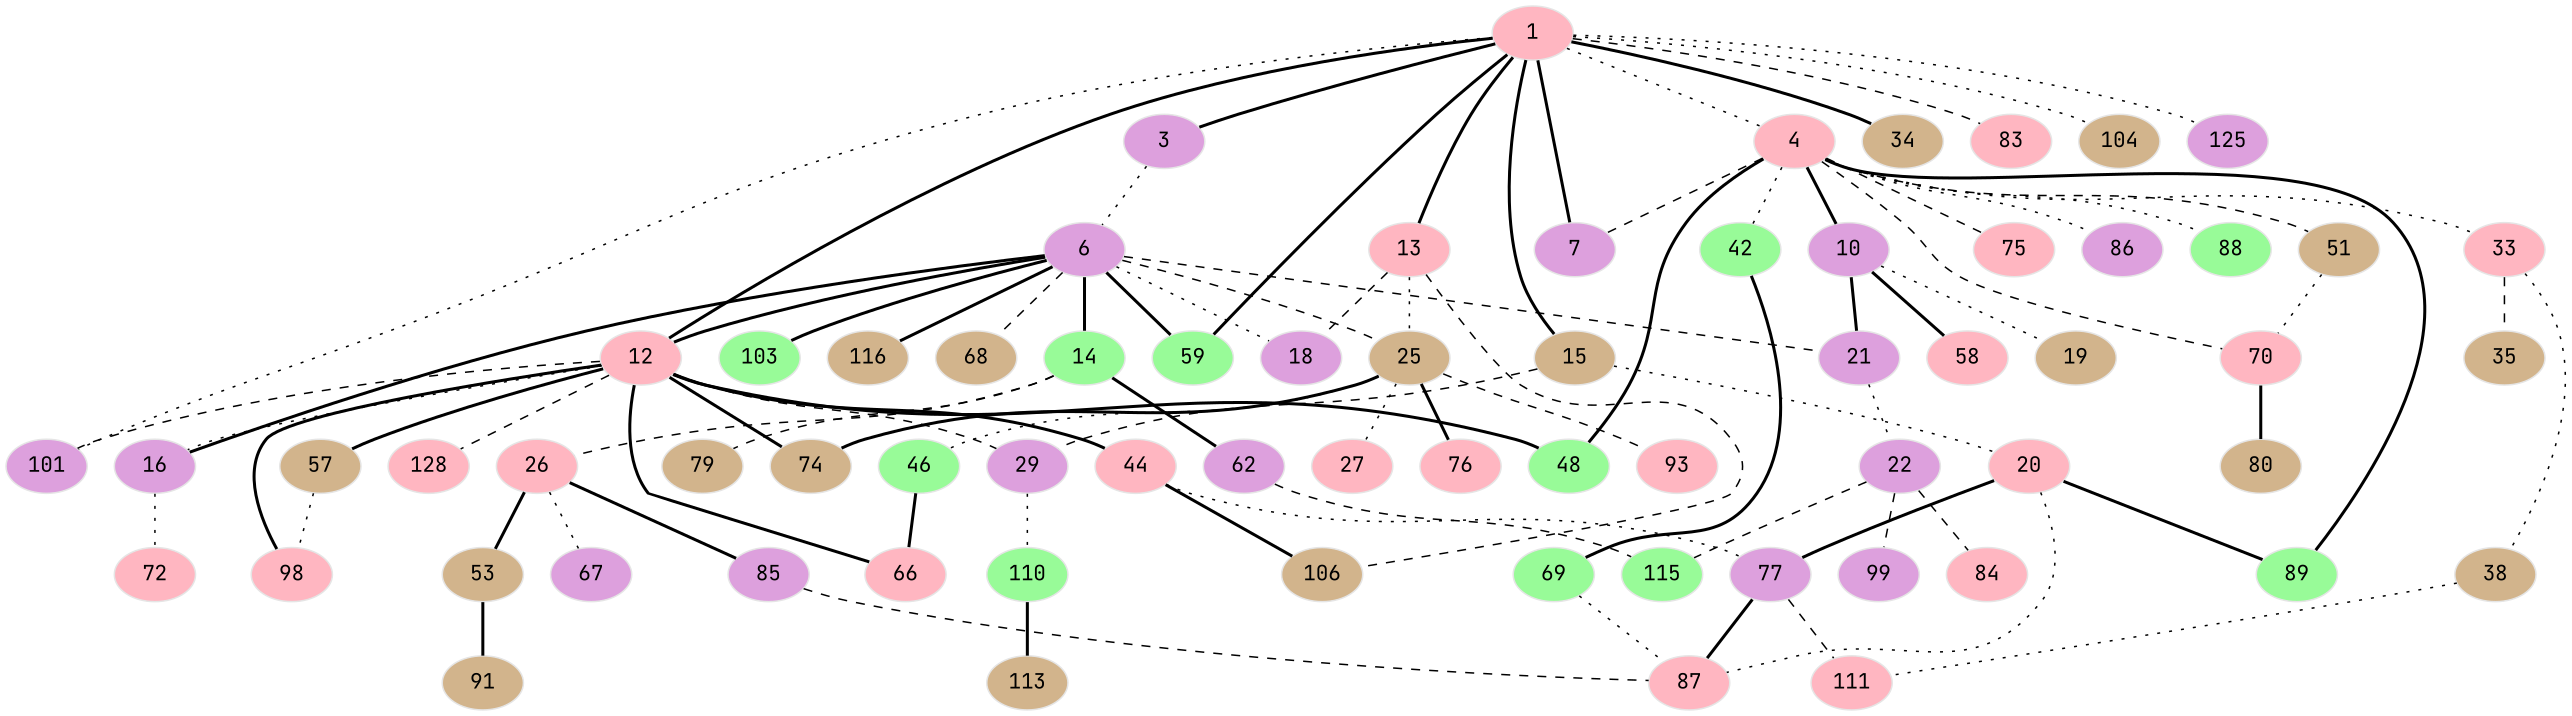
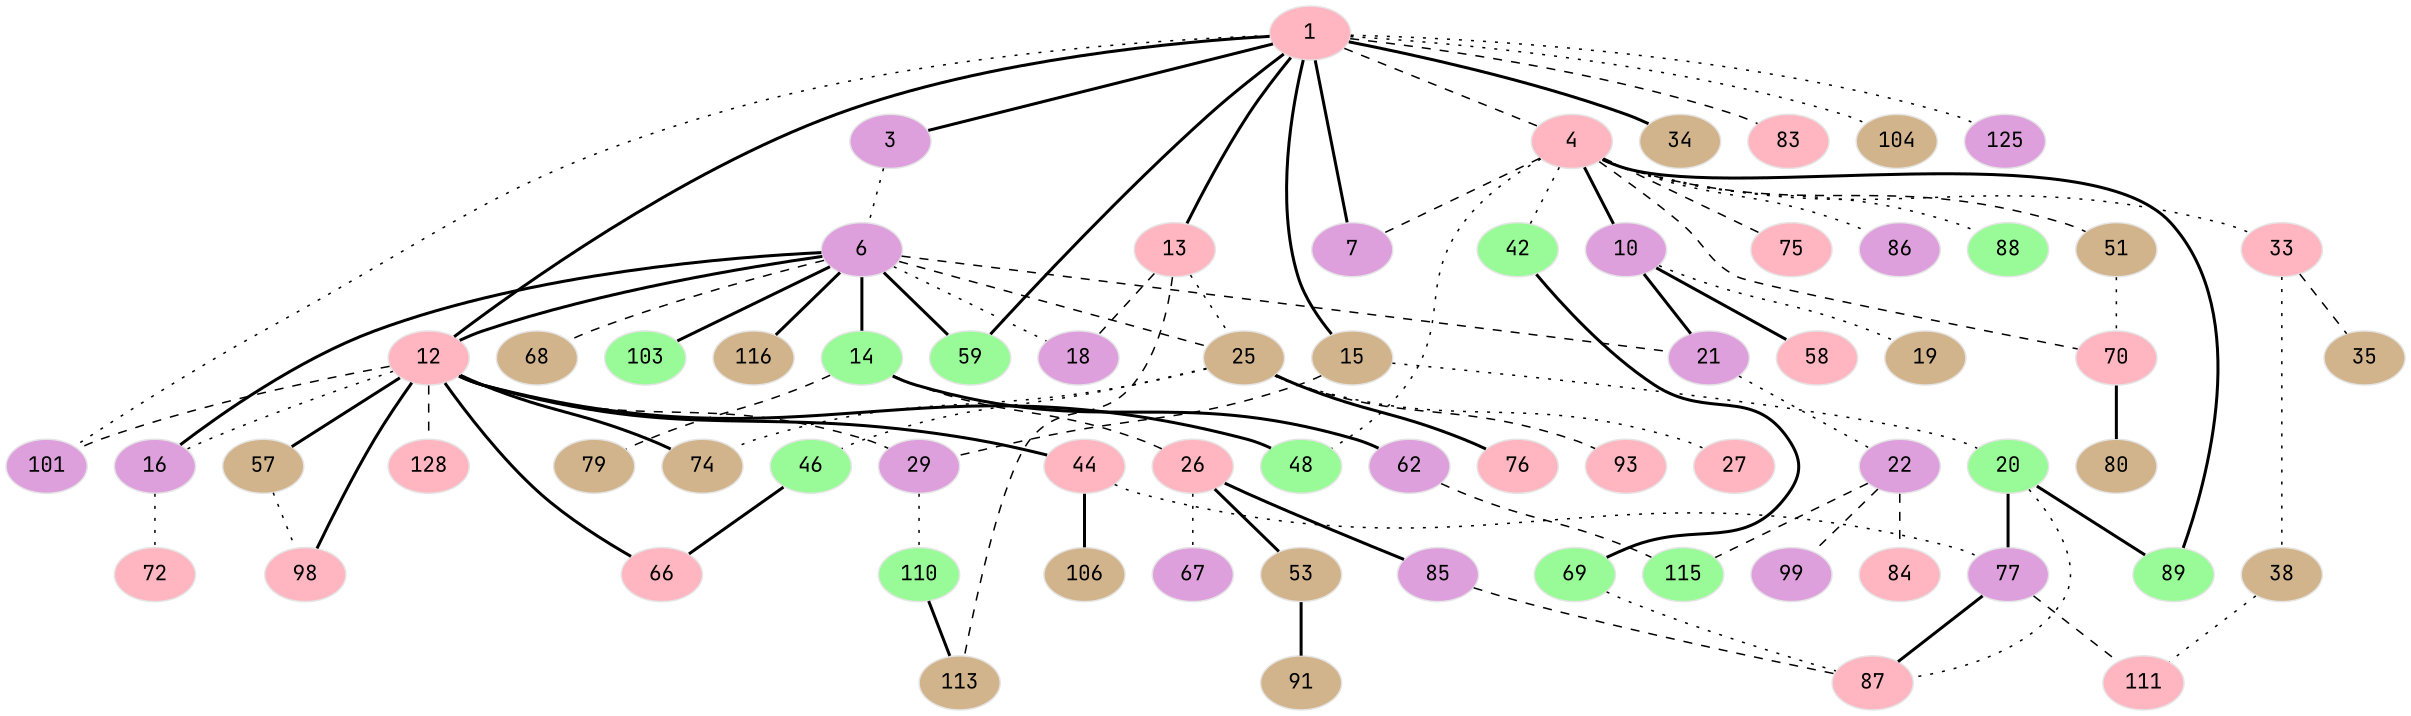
(1664, 87) -> (1441, 87)
(1657, 287) -> (1435, 303)
(1110, 412) -> (969, 404)
(2029, 466) -> (2008, 466)
(1742, 469) -> (1016, 466)
